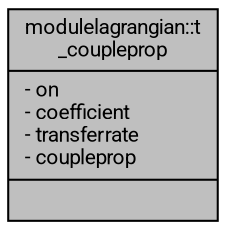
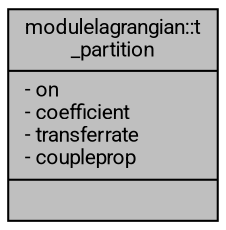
(113, 50) -> (113, 50)
